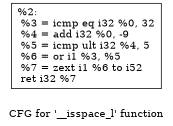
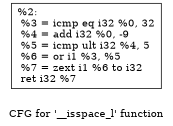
(80, 68) -> (80, 68)
